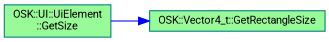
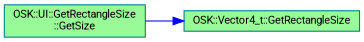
(58, 21) -> (75, 21)
